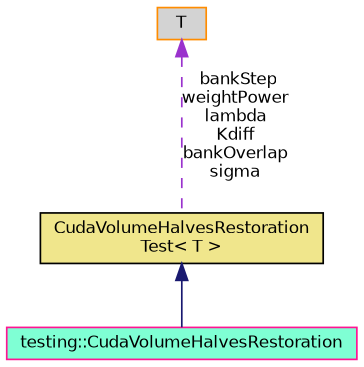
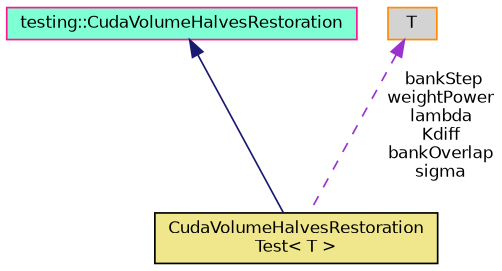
(182, 304) -> (241, 134)
